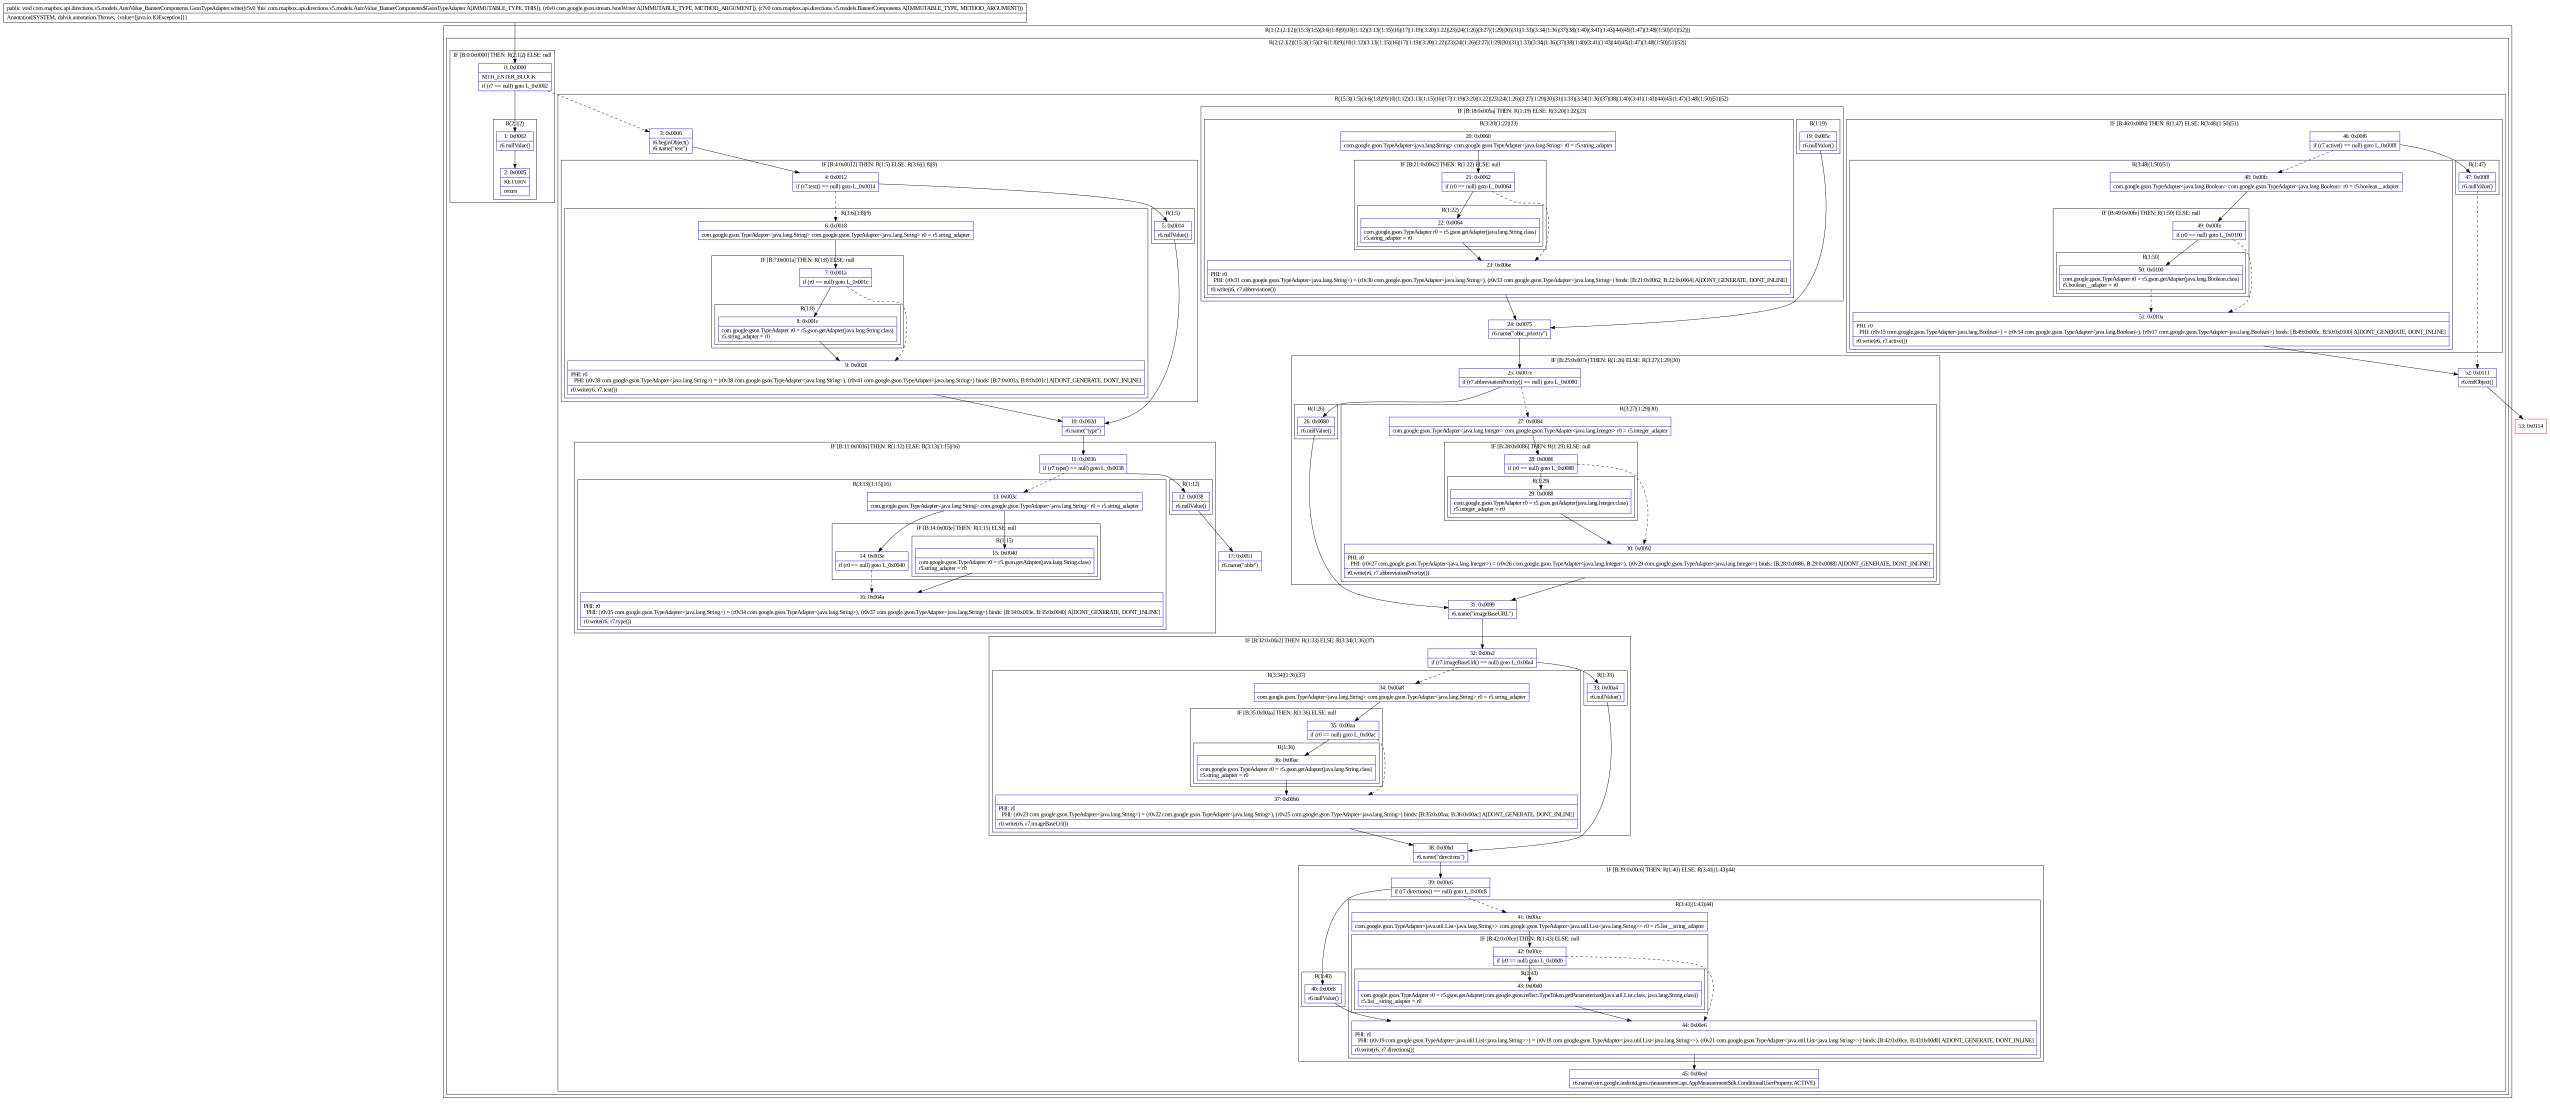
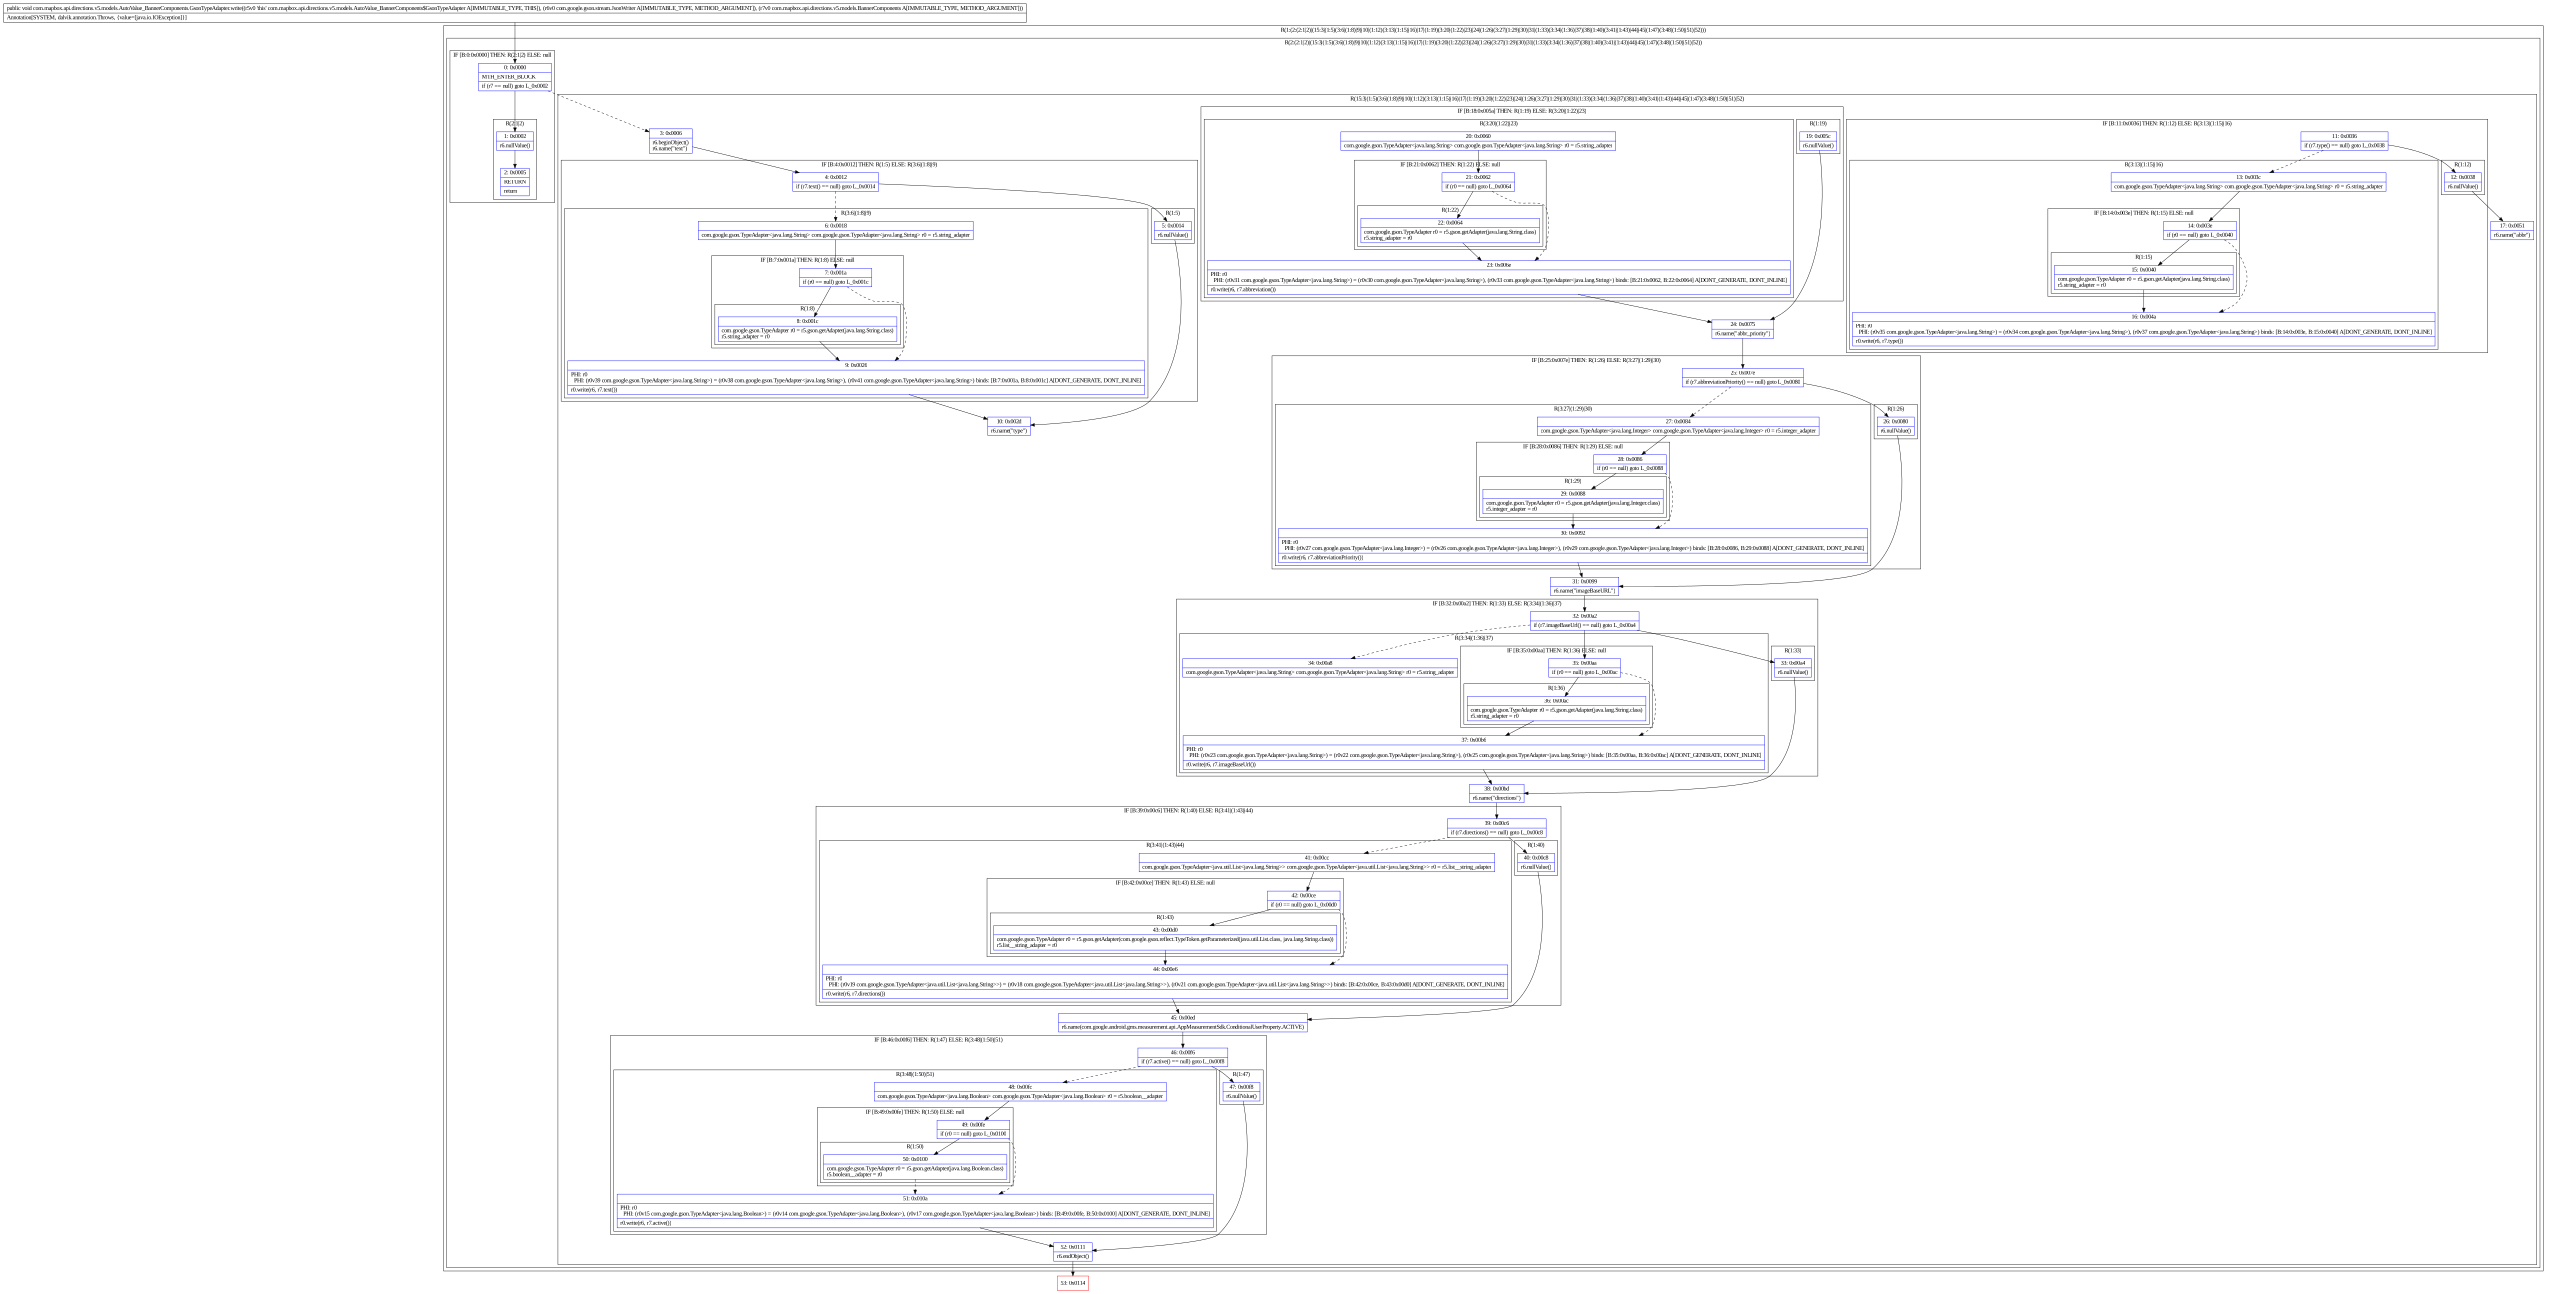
(2477, 278) -> (1224, 1228)
(1083, 445) -> none
(1005, 528) -> (2177, 250)
(1368, 711) -> (1585, 642)
(1362, 1015) -> (1483, 1011)
none -> (1183, 1038)
